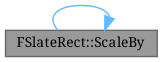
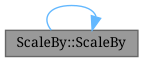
(81, 43) -> (72, 43)
